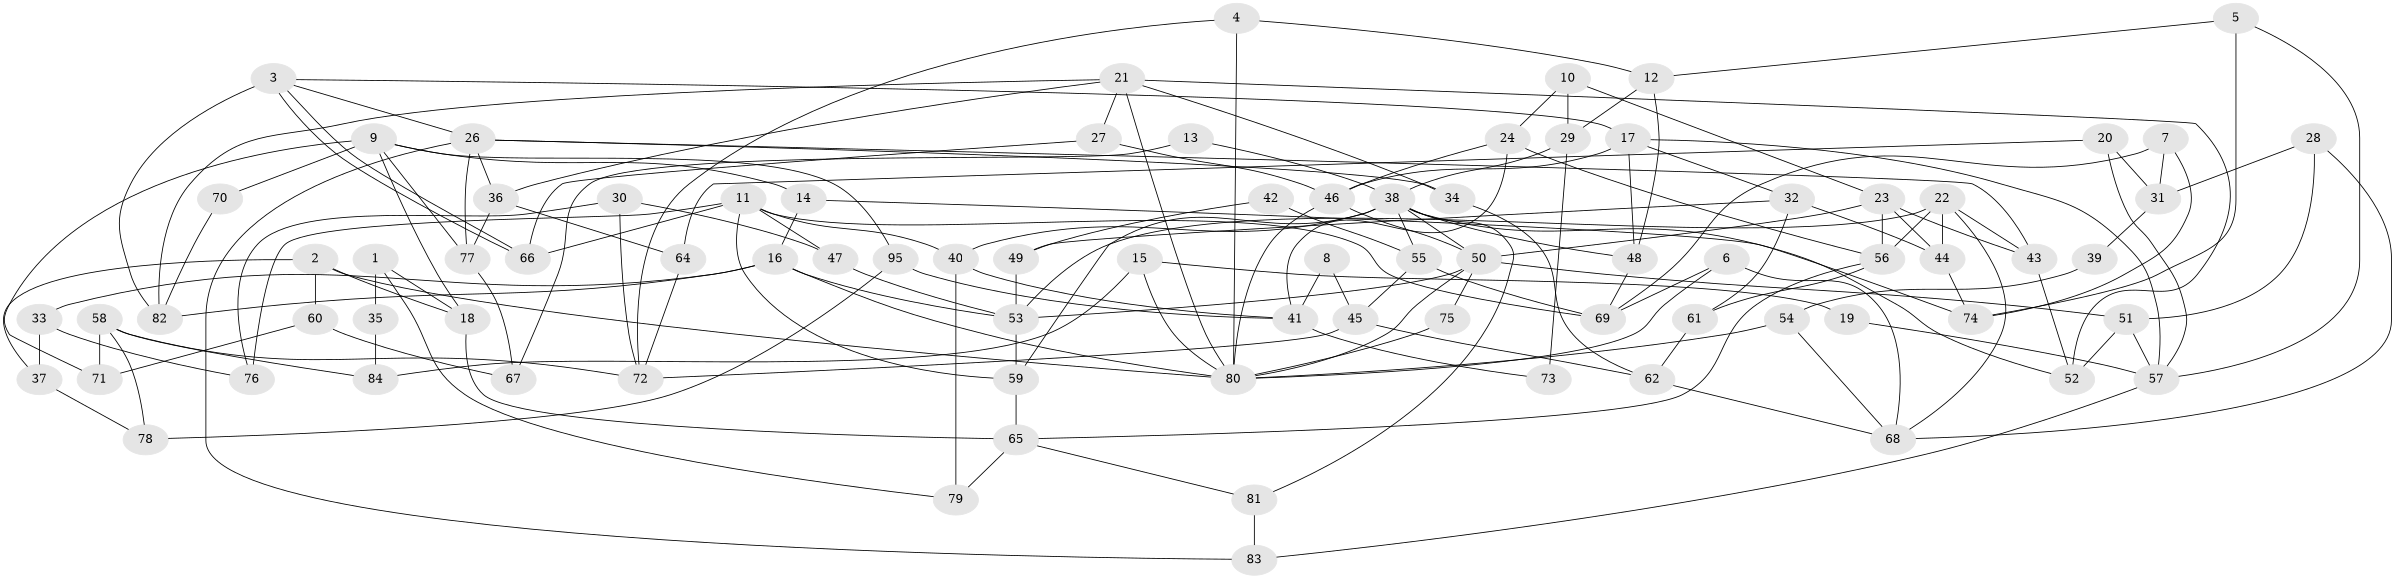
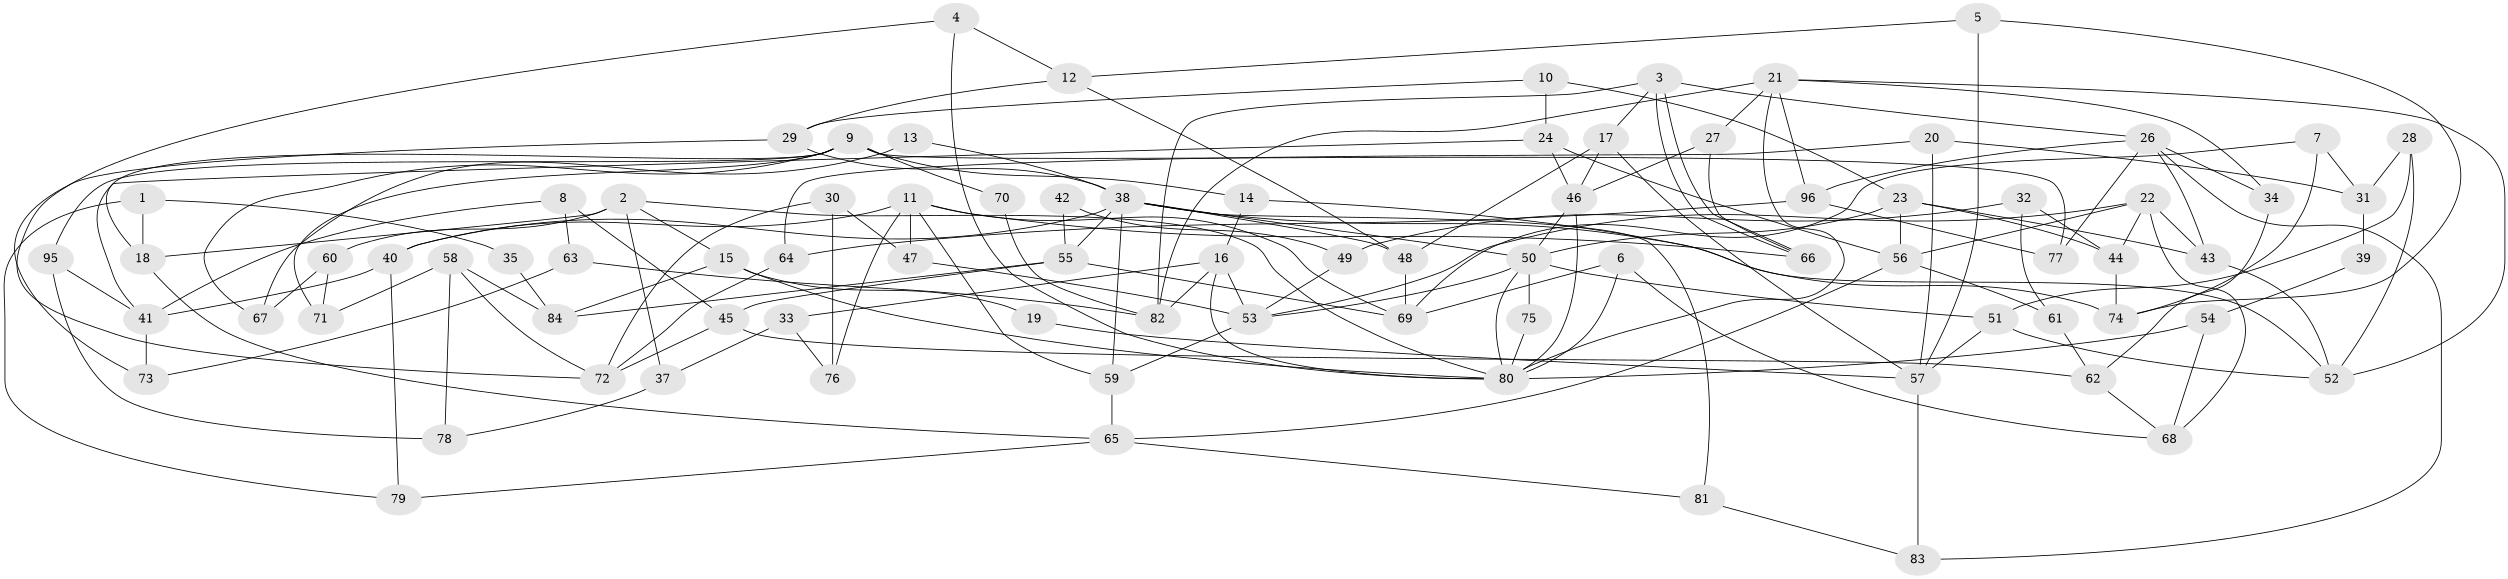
(1704, 167) -> none
(496, 199) -> (1808, 199)
none -> (679, 231)
none -> (571, 259)
none -> (787, 292)
(502, 316) -> (363, 180)
(2263, 401) -> (2400, 261)
